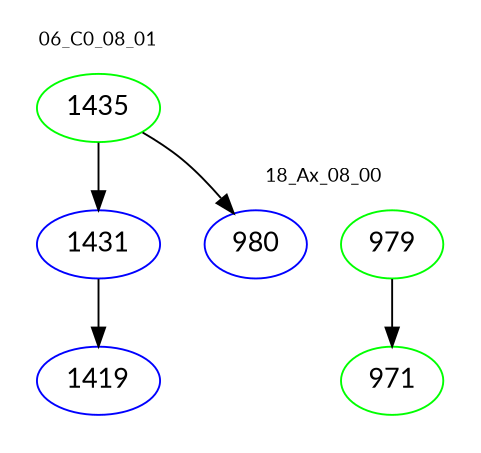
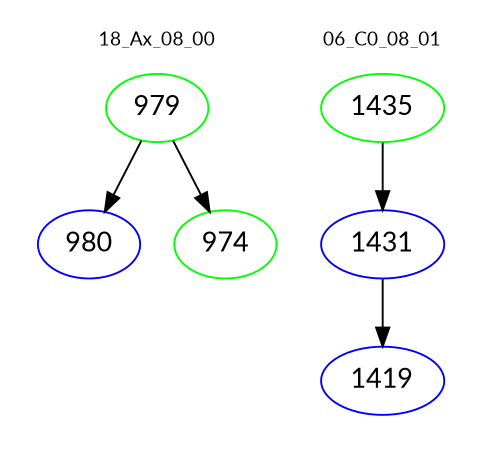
(202, 177) -> (128, 168)
(392, 381) -> (225, 244)
